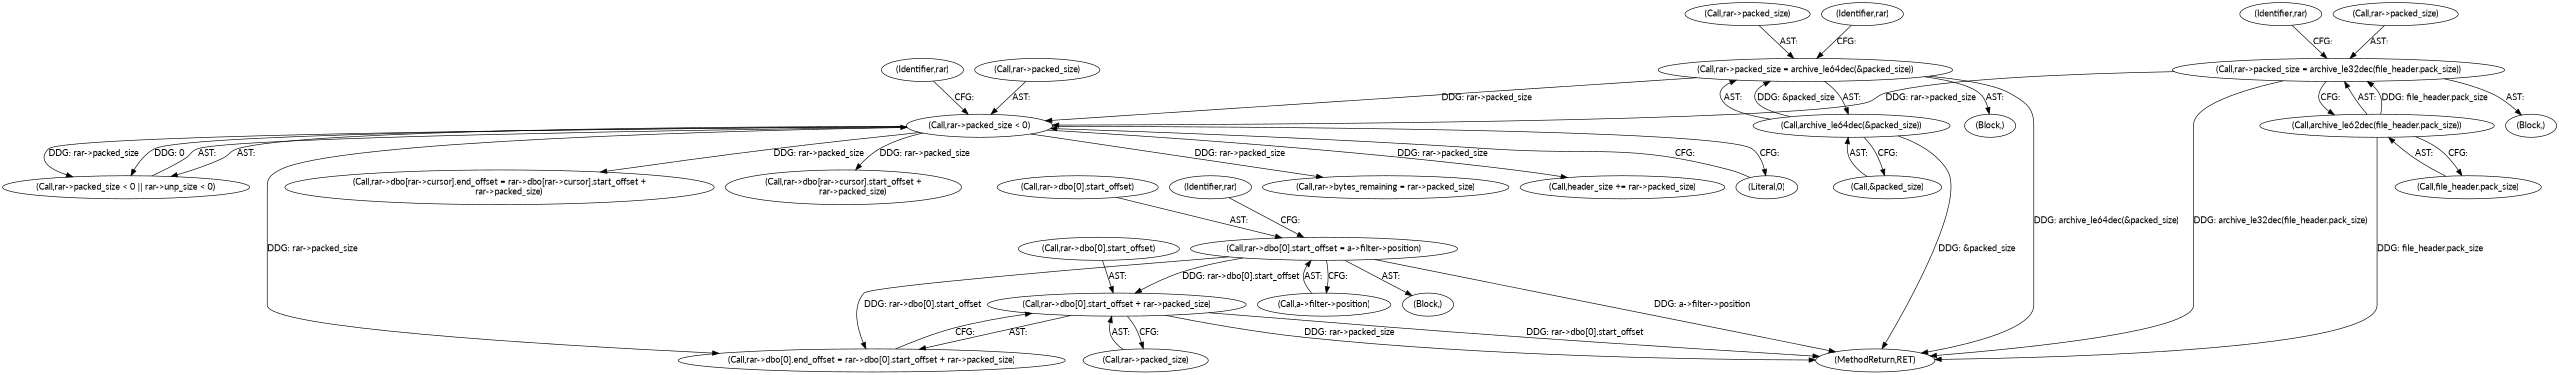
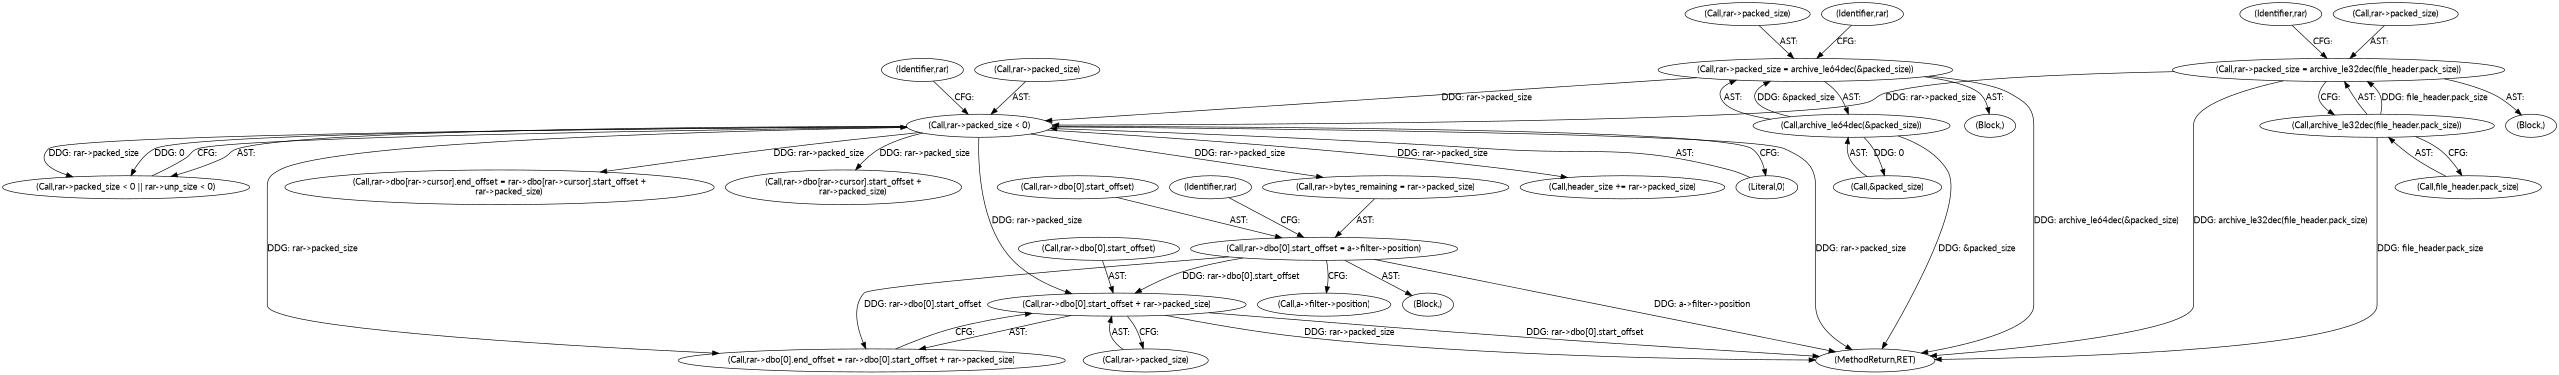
(2377, 126) -> (2377, 126)
none -> (1747, 143)
(209, 154) -> (209, 154)
(1686, 154) -> (1686, 154)
(1889, 154) -> (1889, 154)
none -> (994, 232)
(1304, 280) -> (1357, 216)
